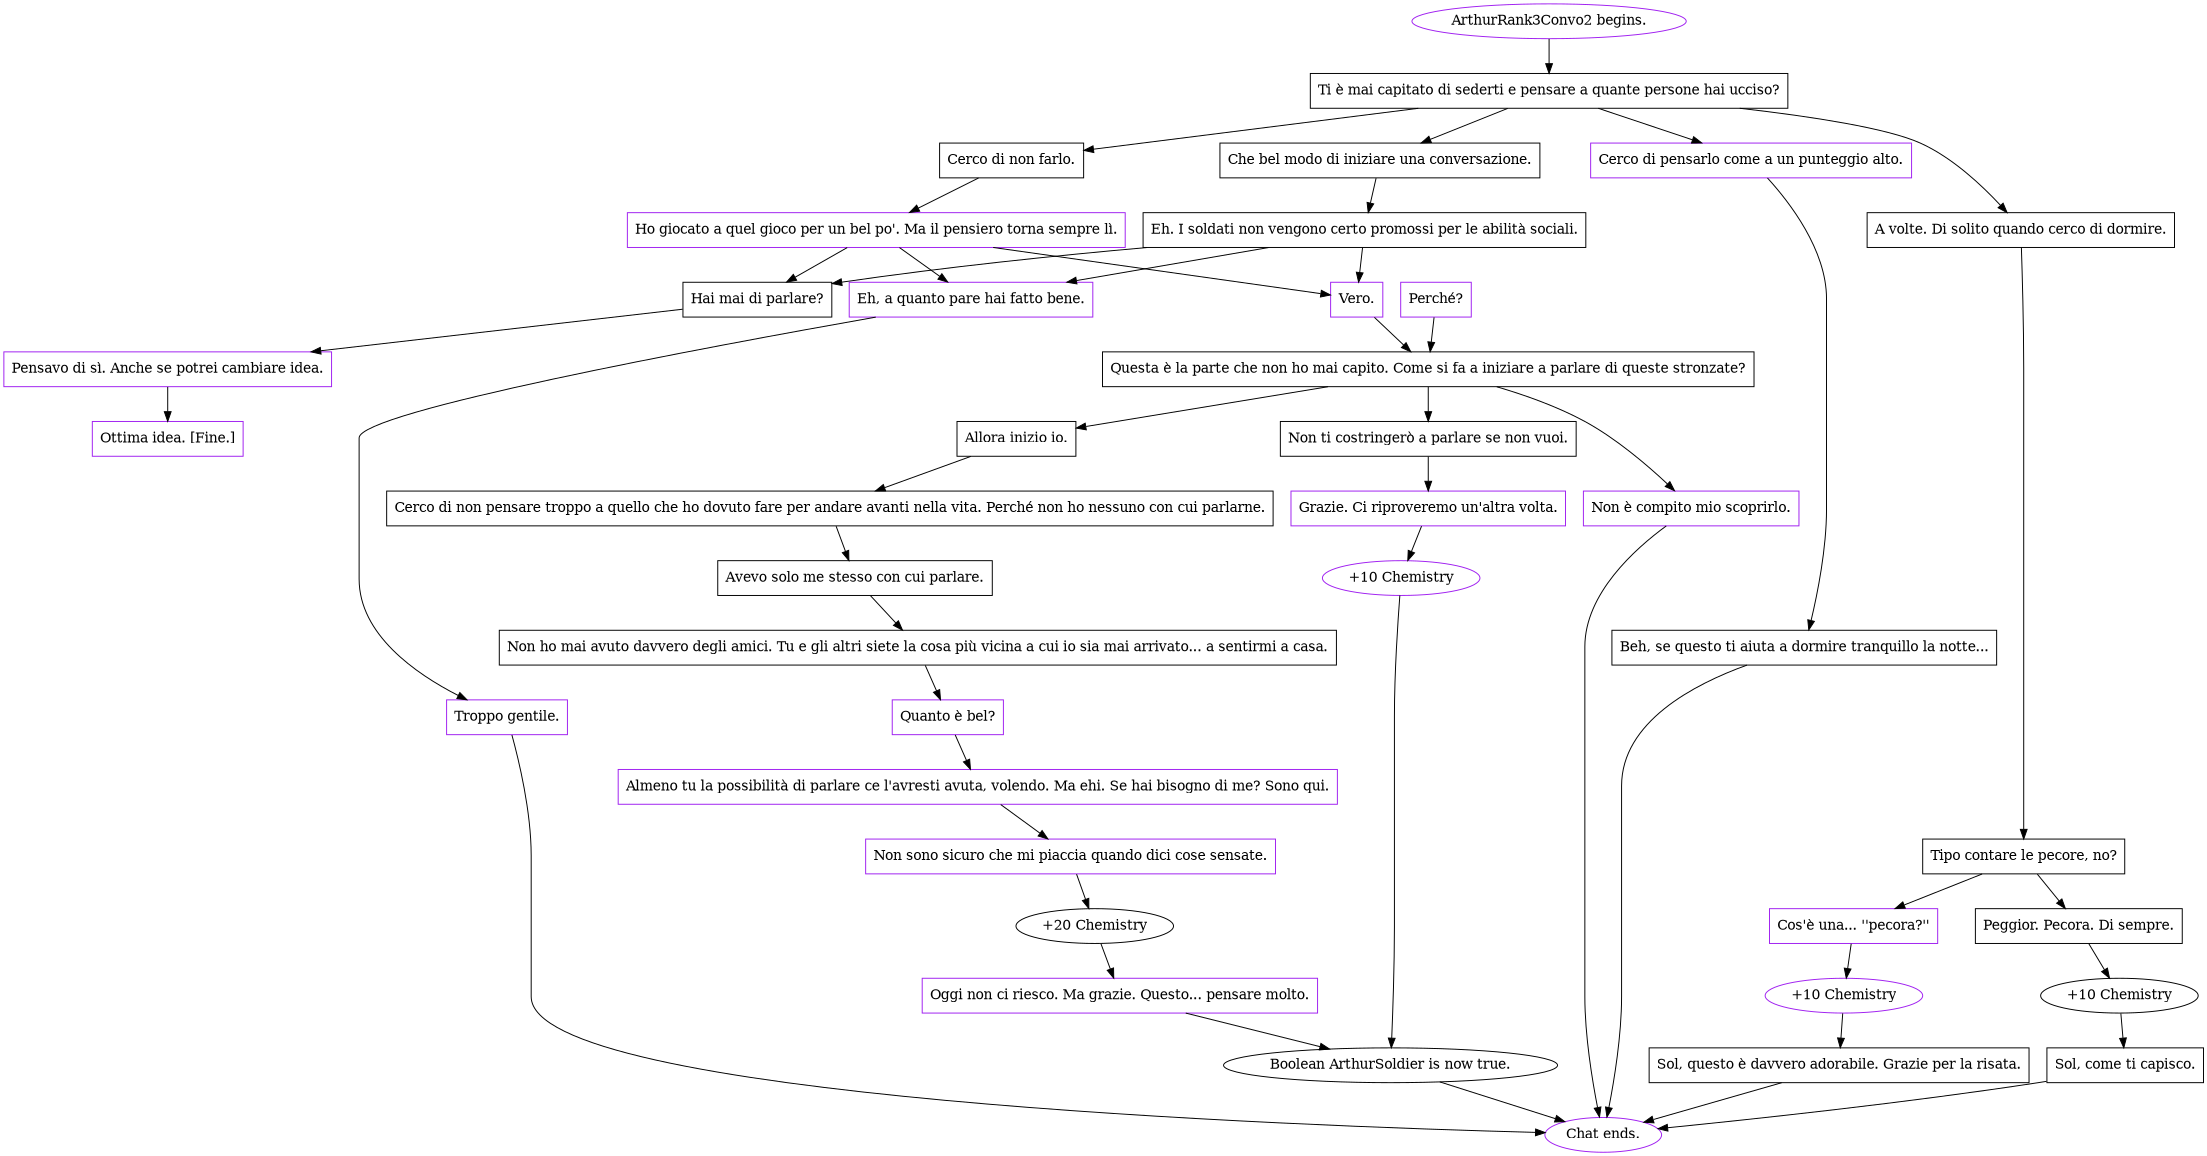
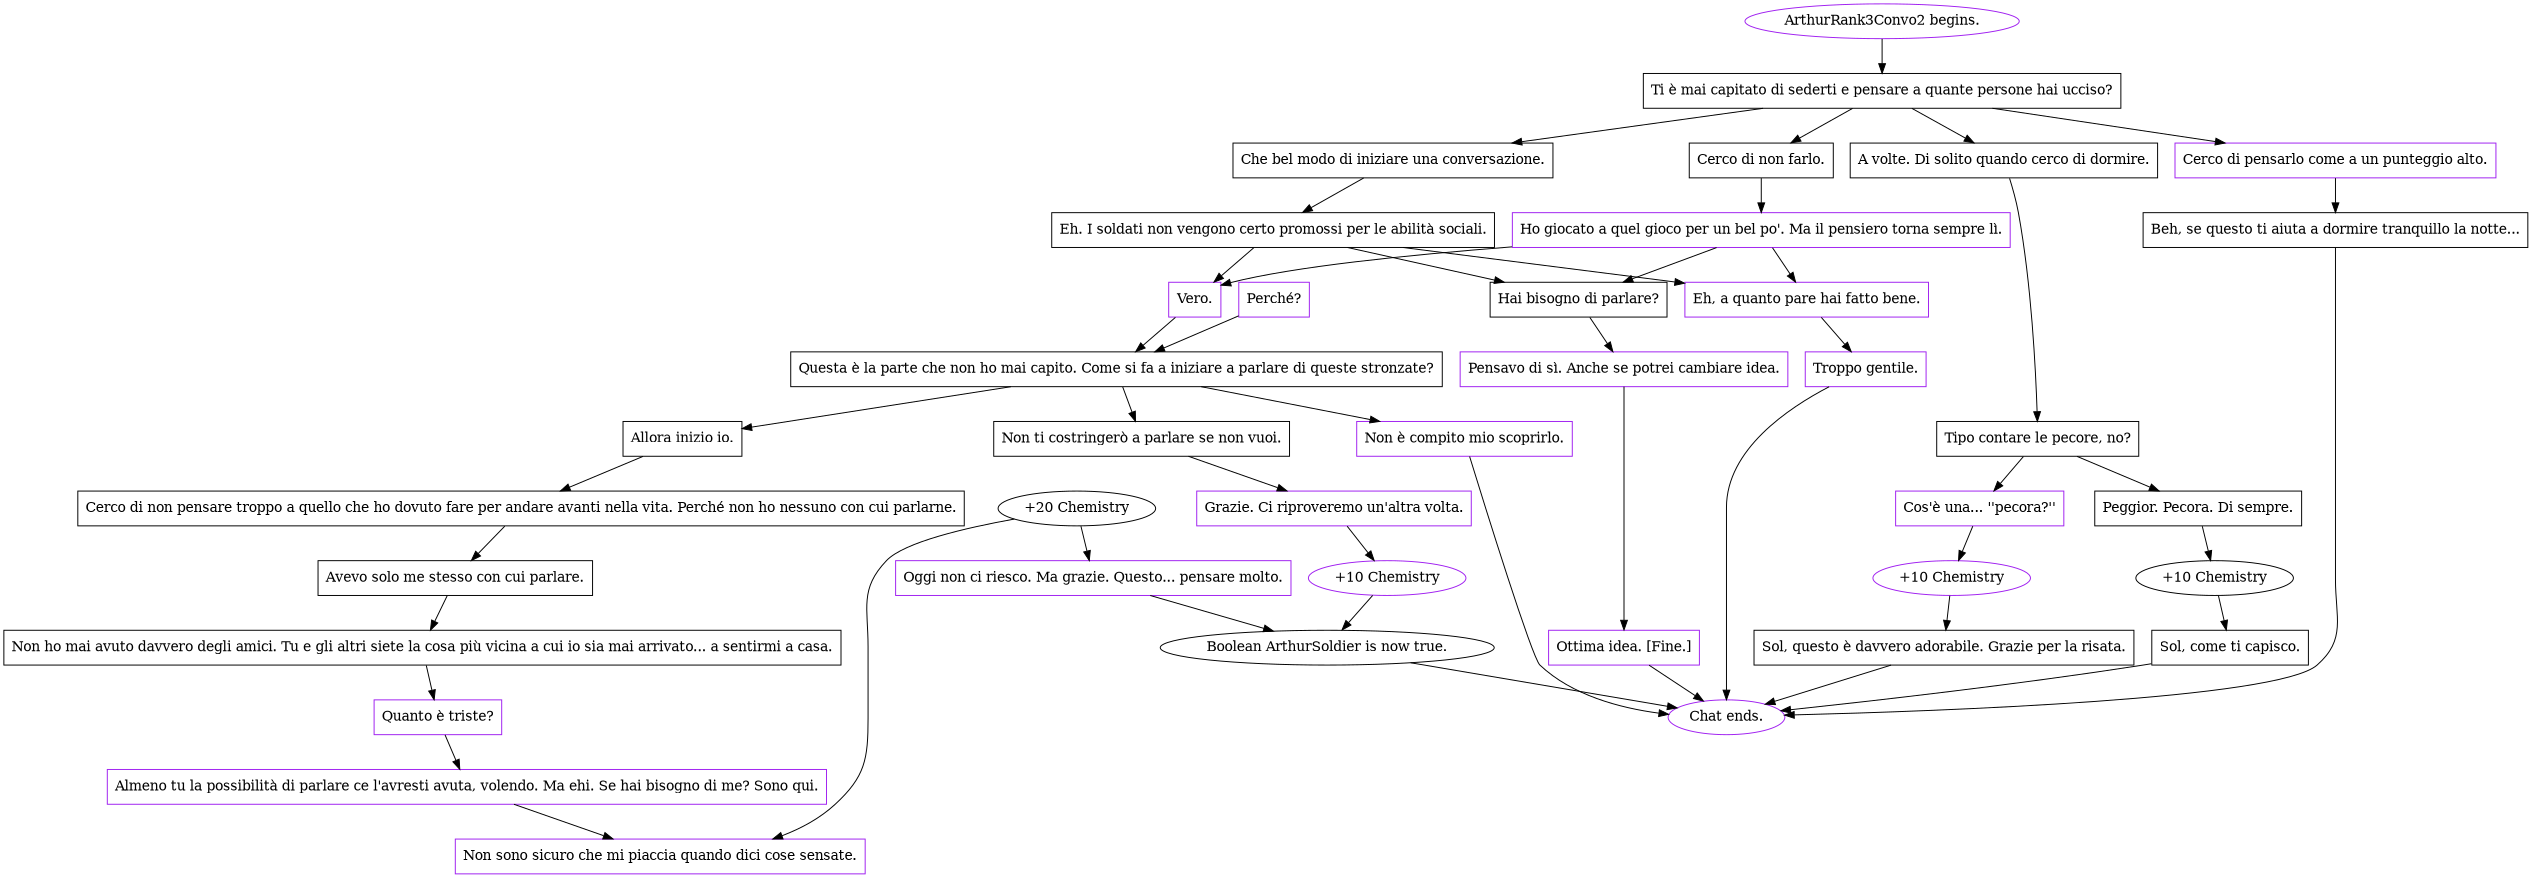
(757, 300) -> (1579, 300)
none -> (1672, 680)
(948, 717) -> (438, 717)
(1081, 887) -> (868, 648)
